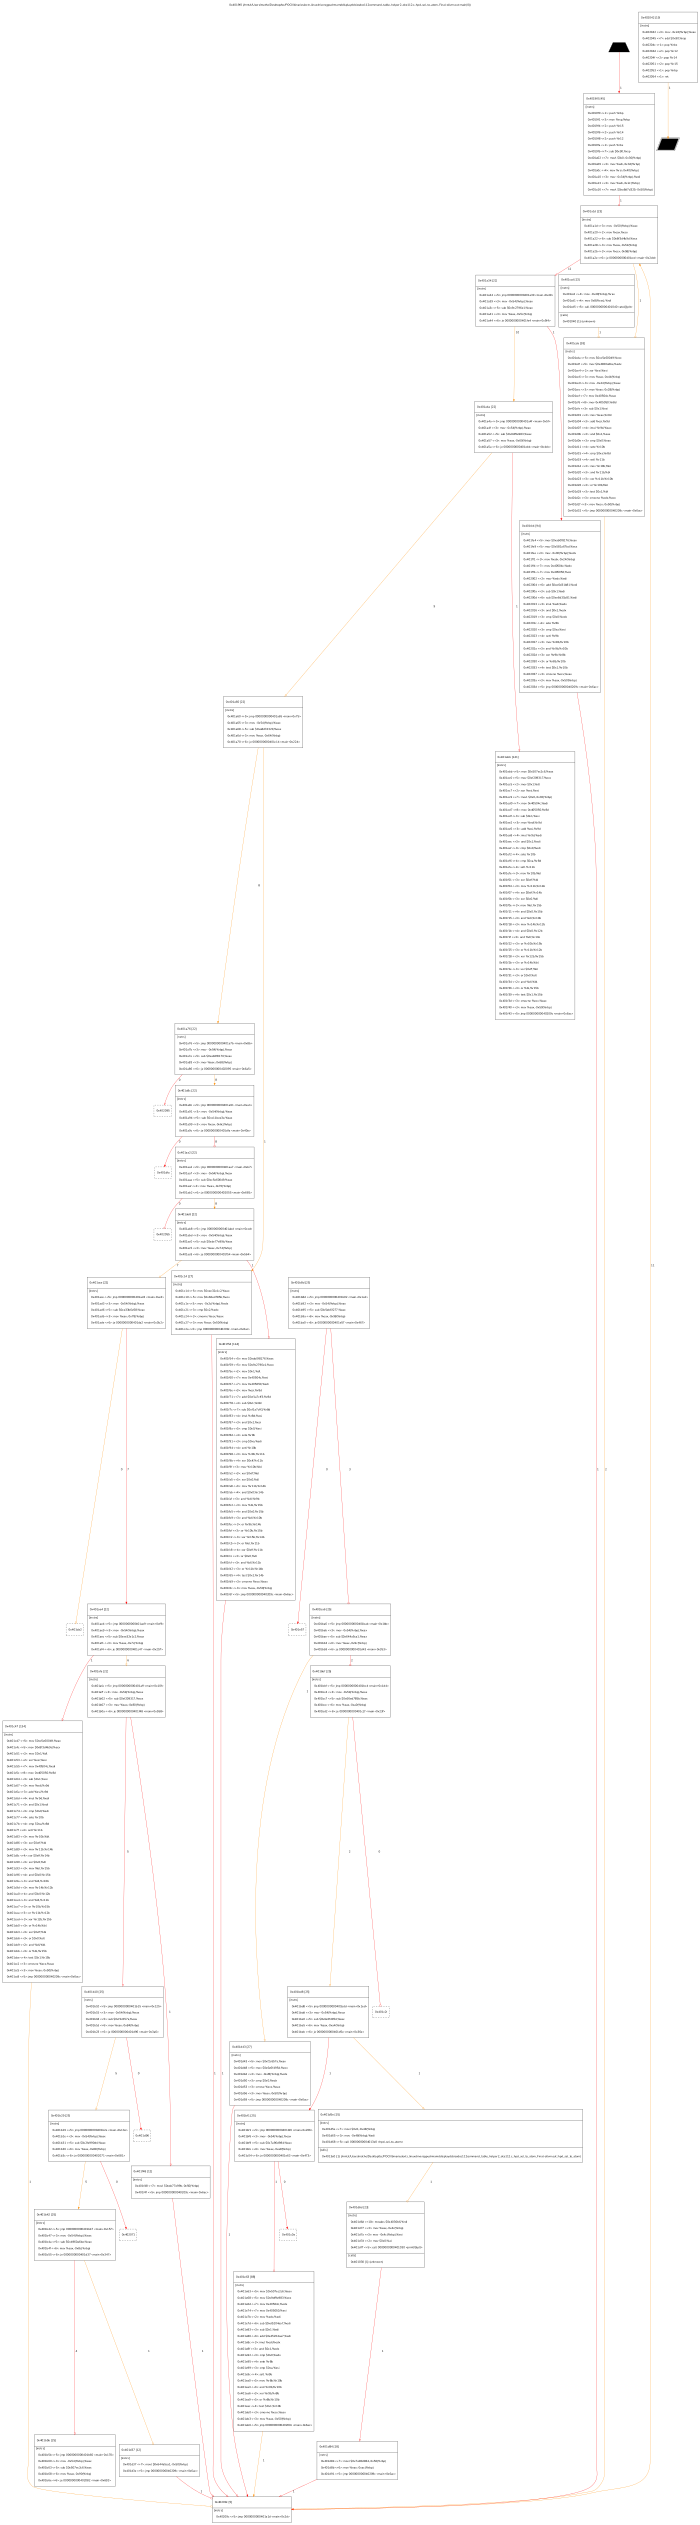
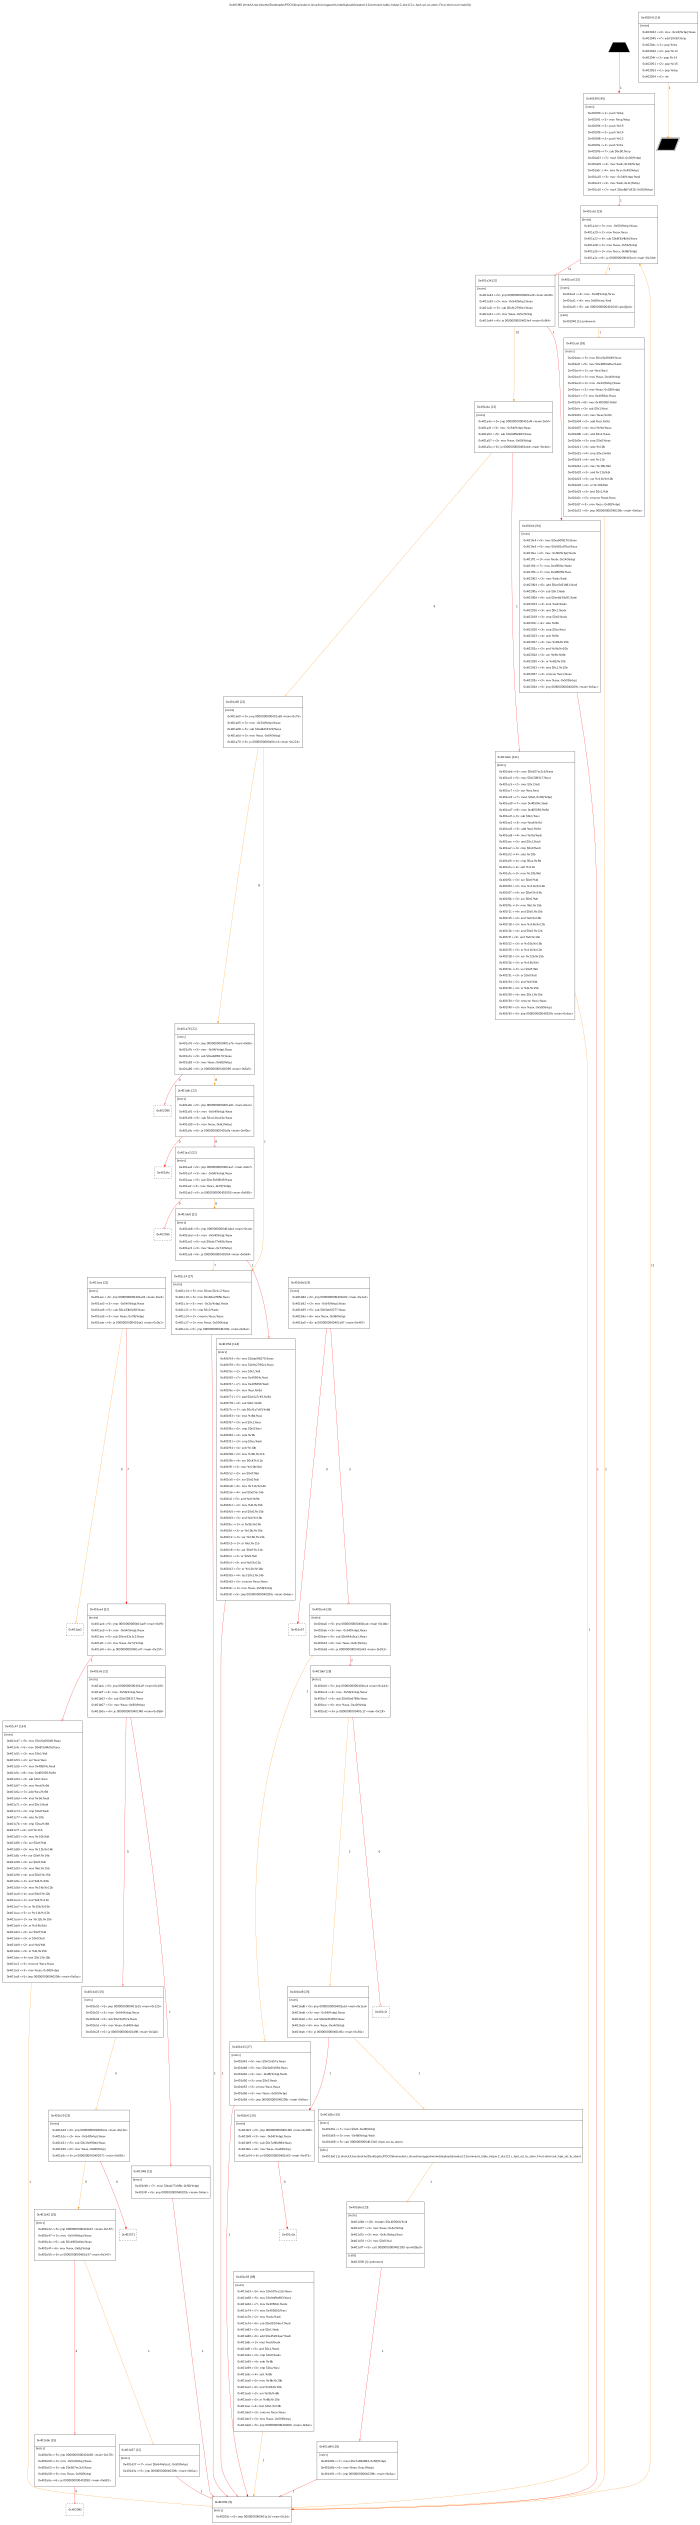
(639, 300) -> (608, 268)
(171, 1268) -> (213, 1265)
(126, 1660) -> none
none -> (588, 1878)
(142, 2136) -> none
(274, 2216) -> none
none -> (75, 2510)
